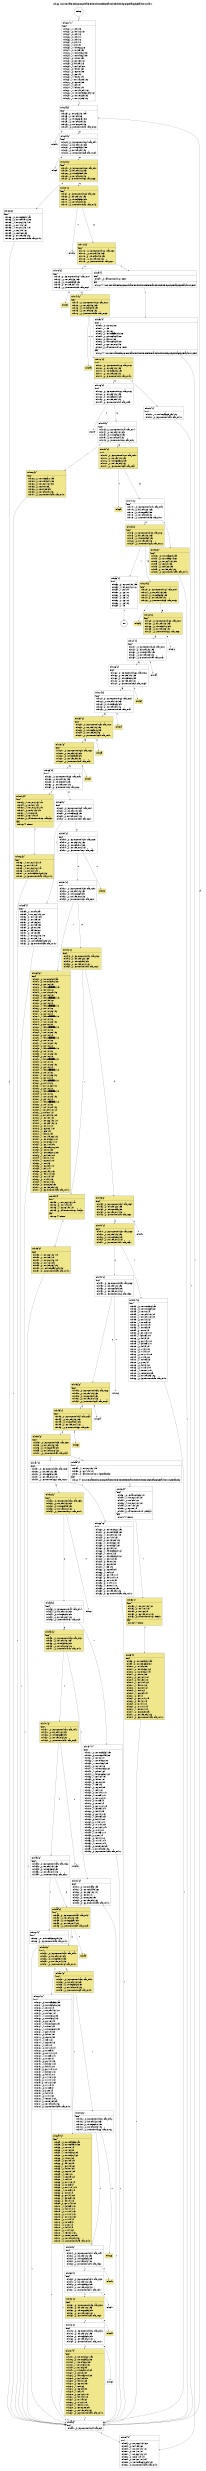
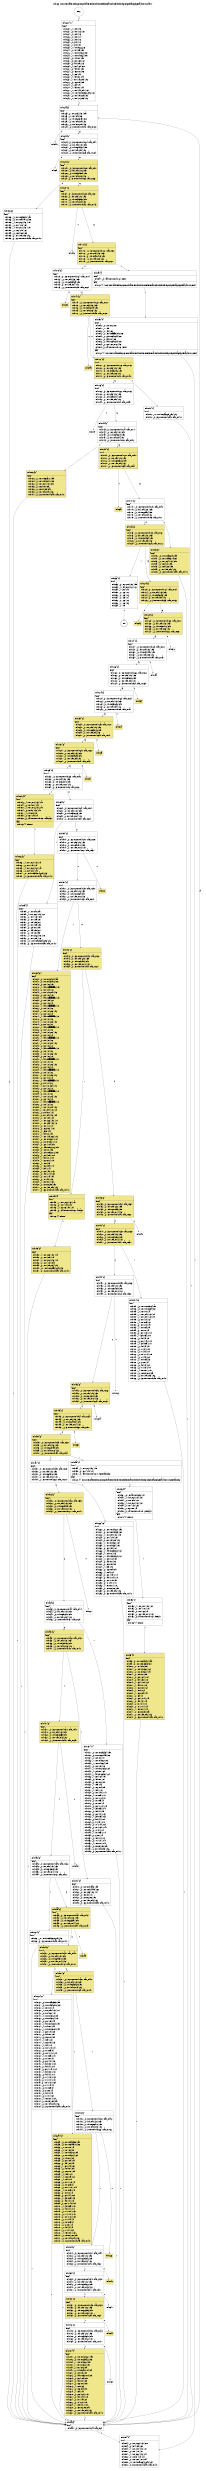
(79, 12) -> (79, 12)
(144, 1612) -> (144, 1612)
